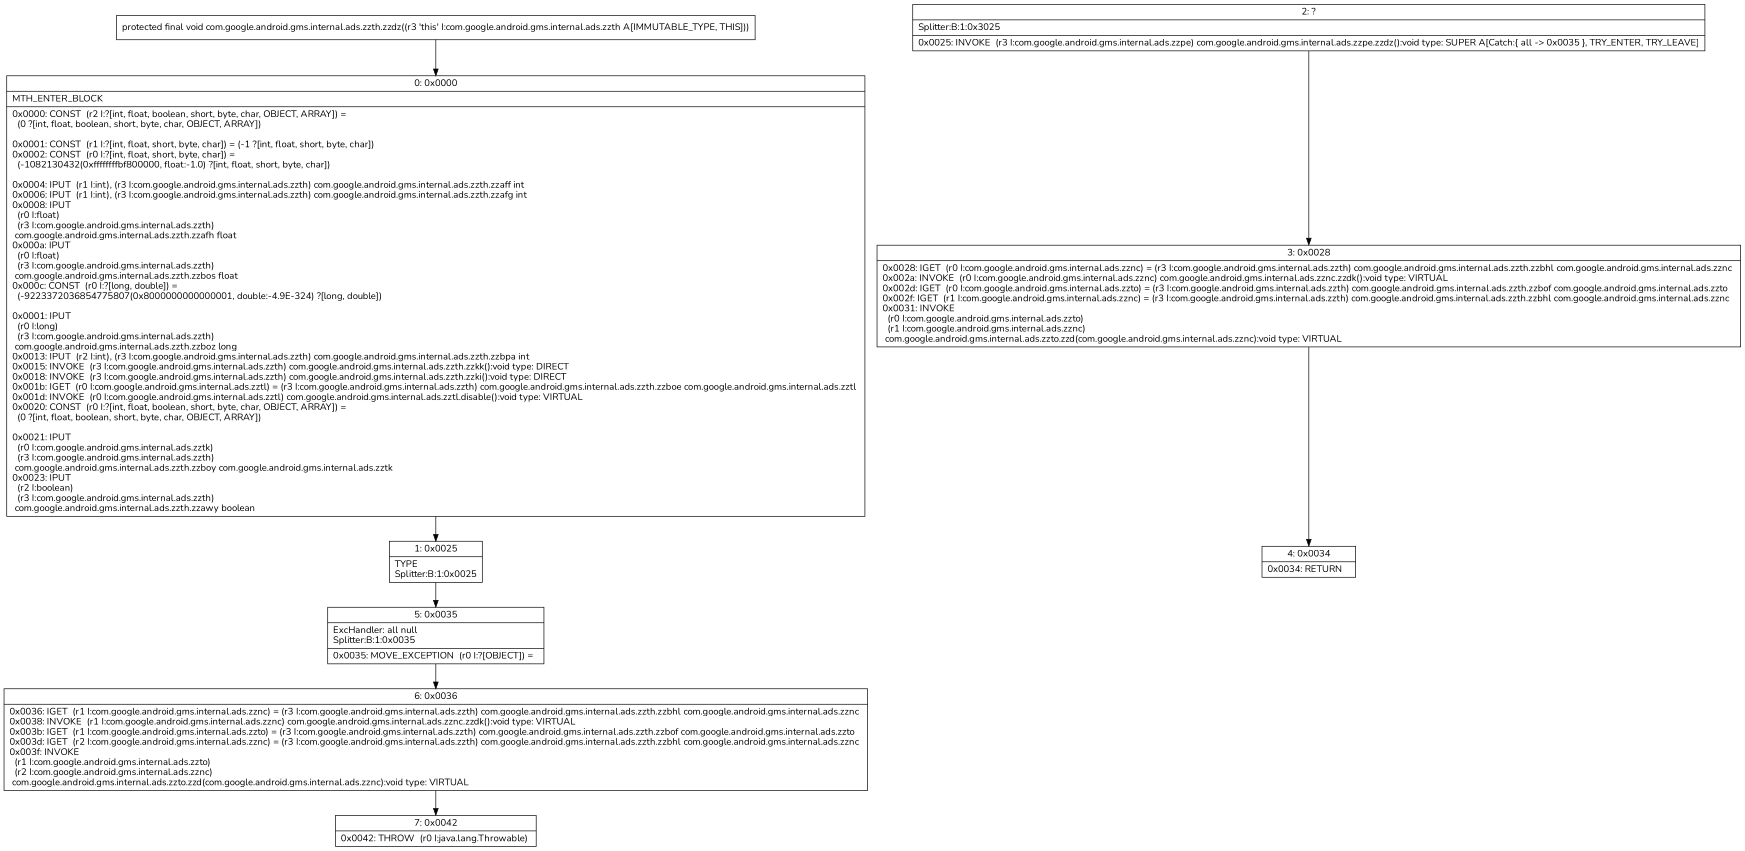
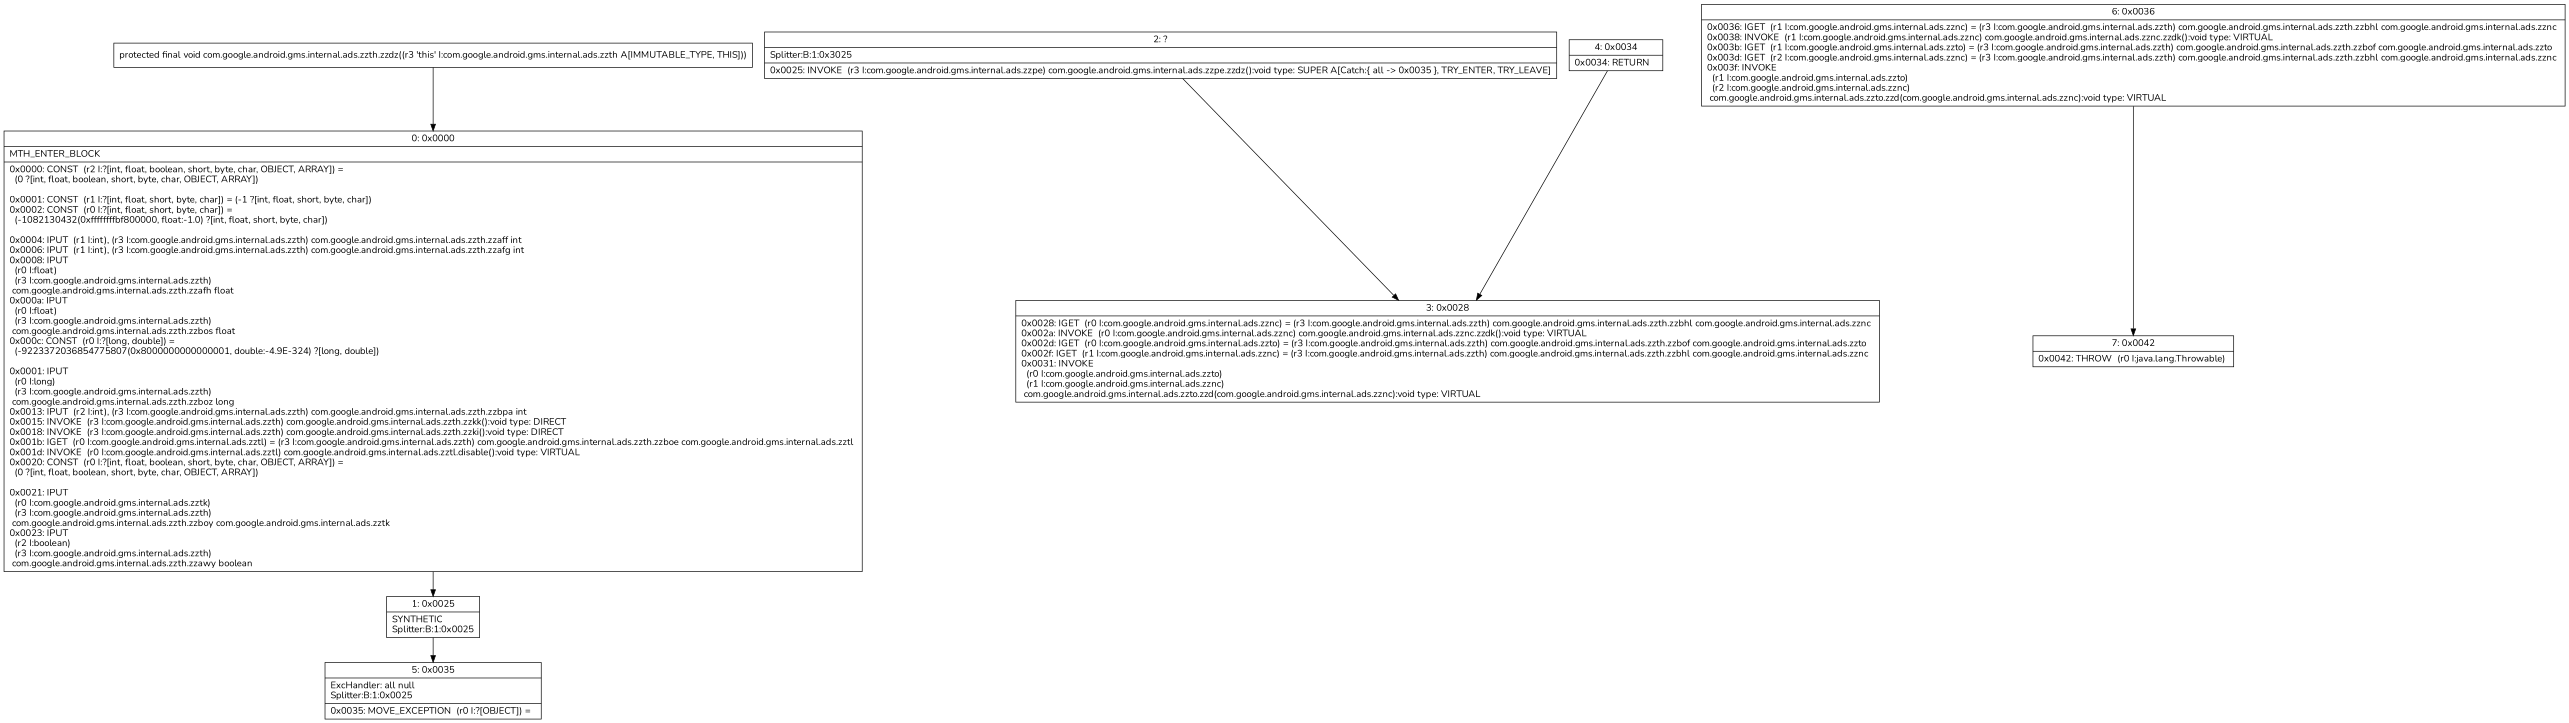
(1309, 443) -> (1544, 183)
(406, 564) -> (418, 619)
(374, 640) -> (371, 696)
(436, 673) -> none
